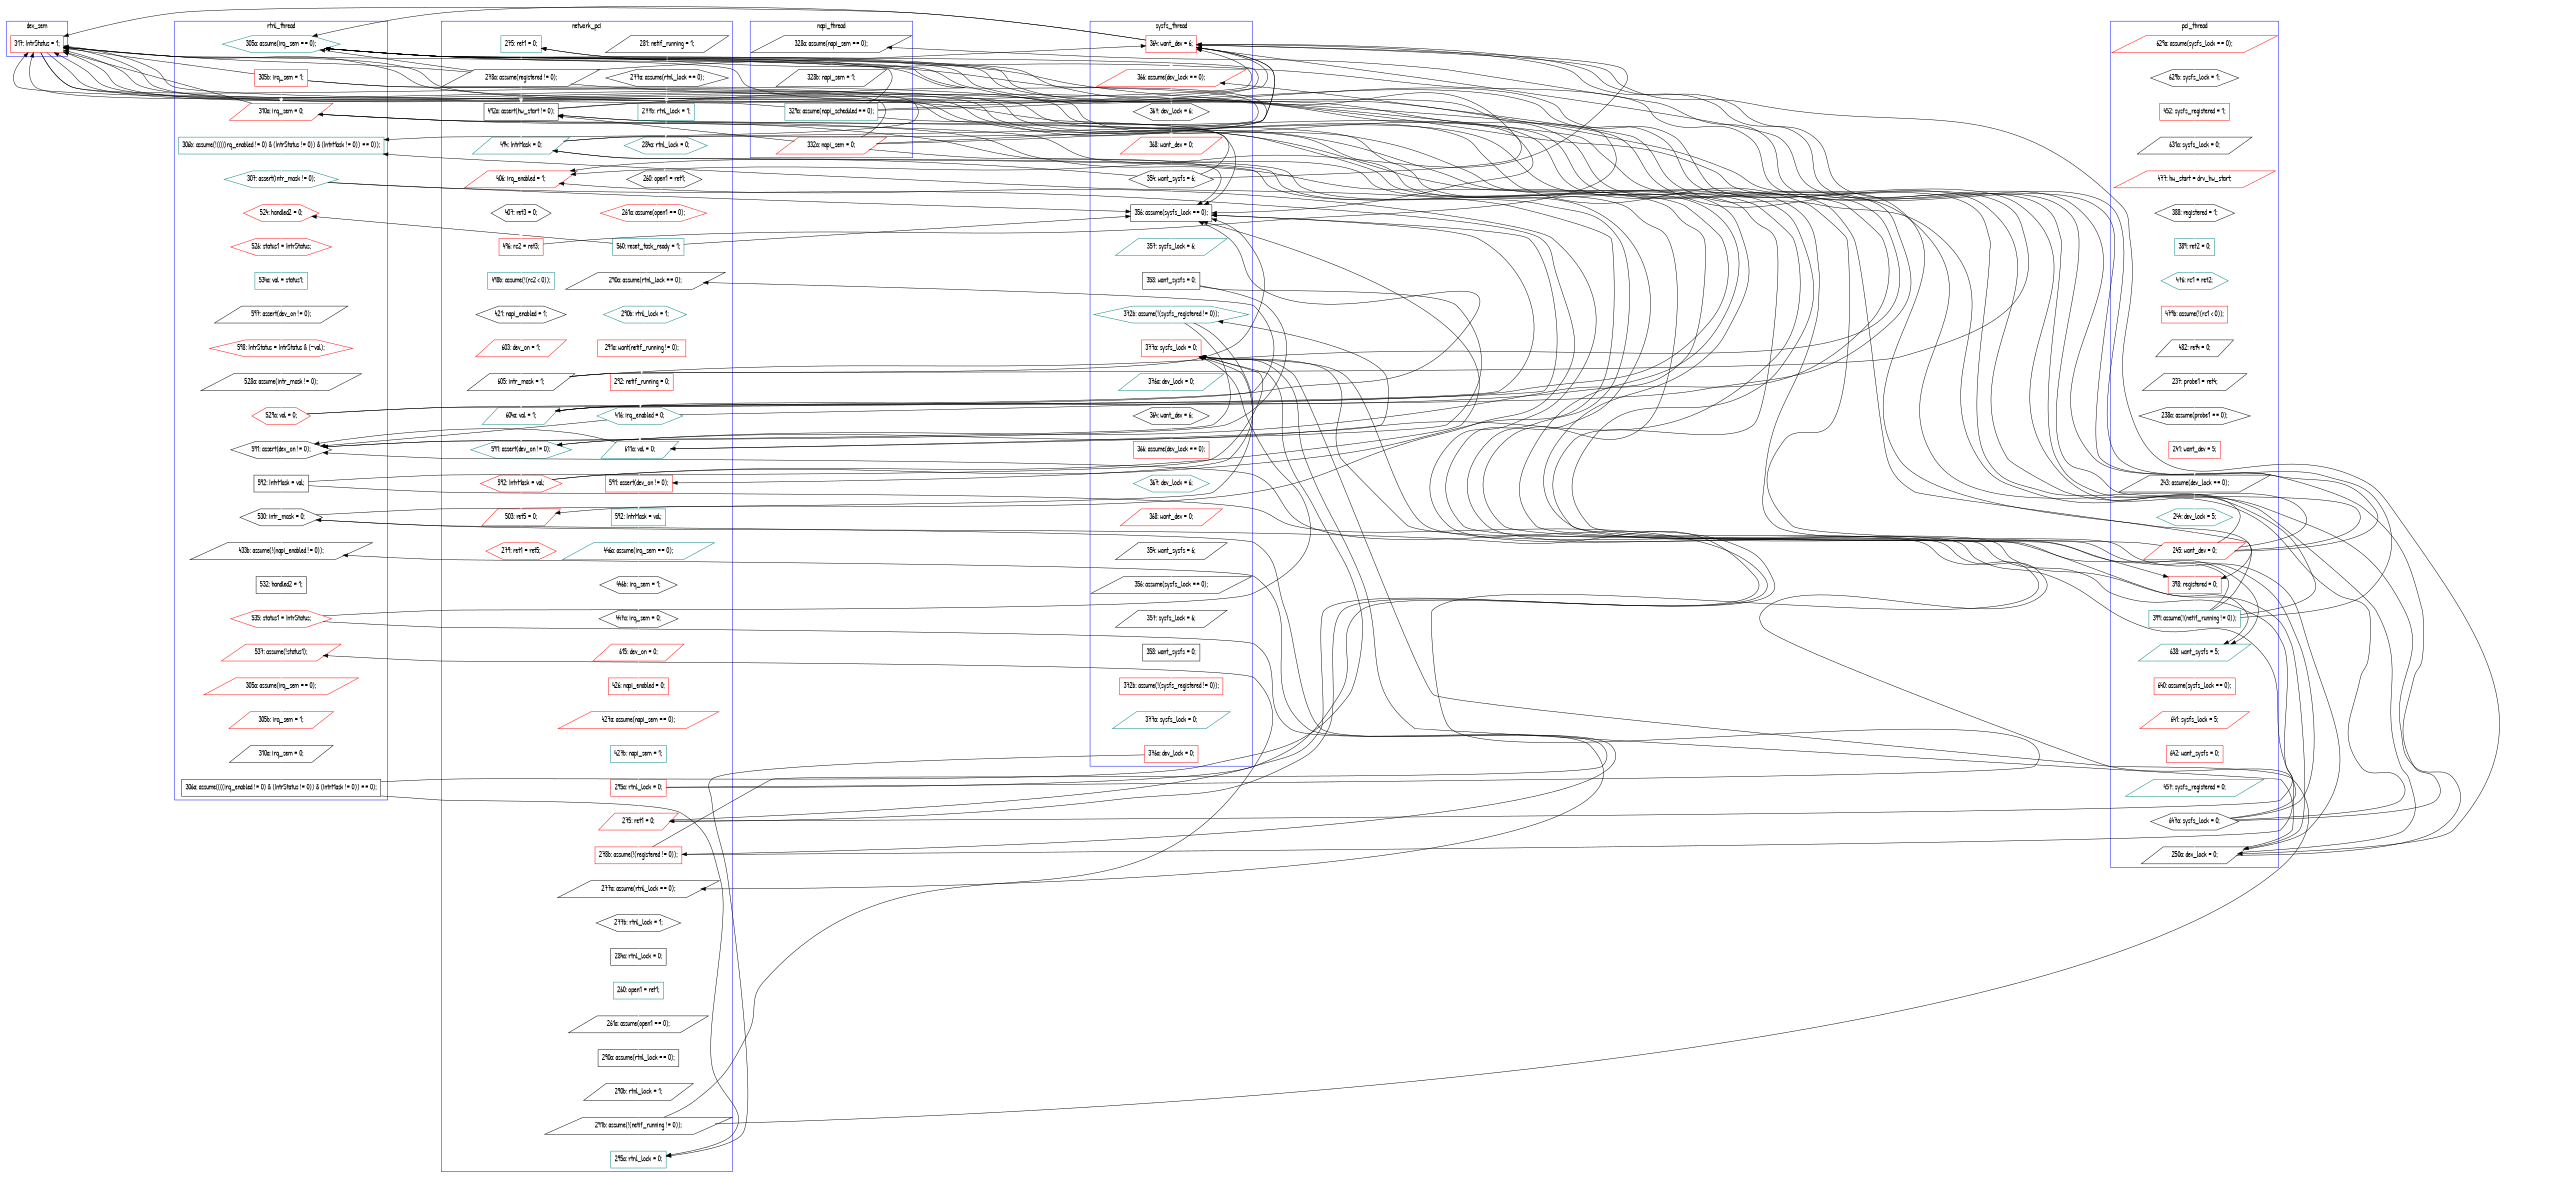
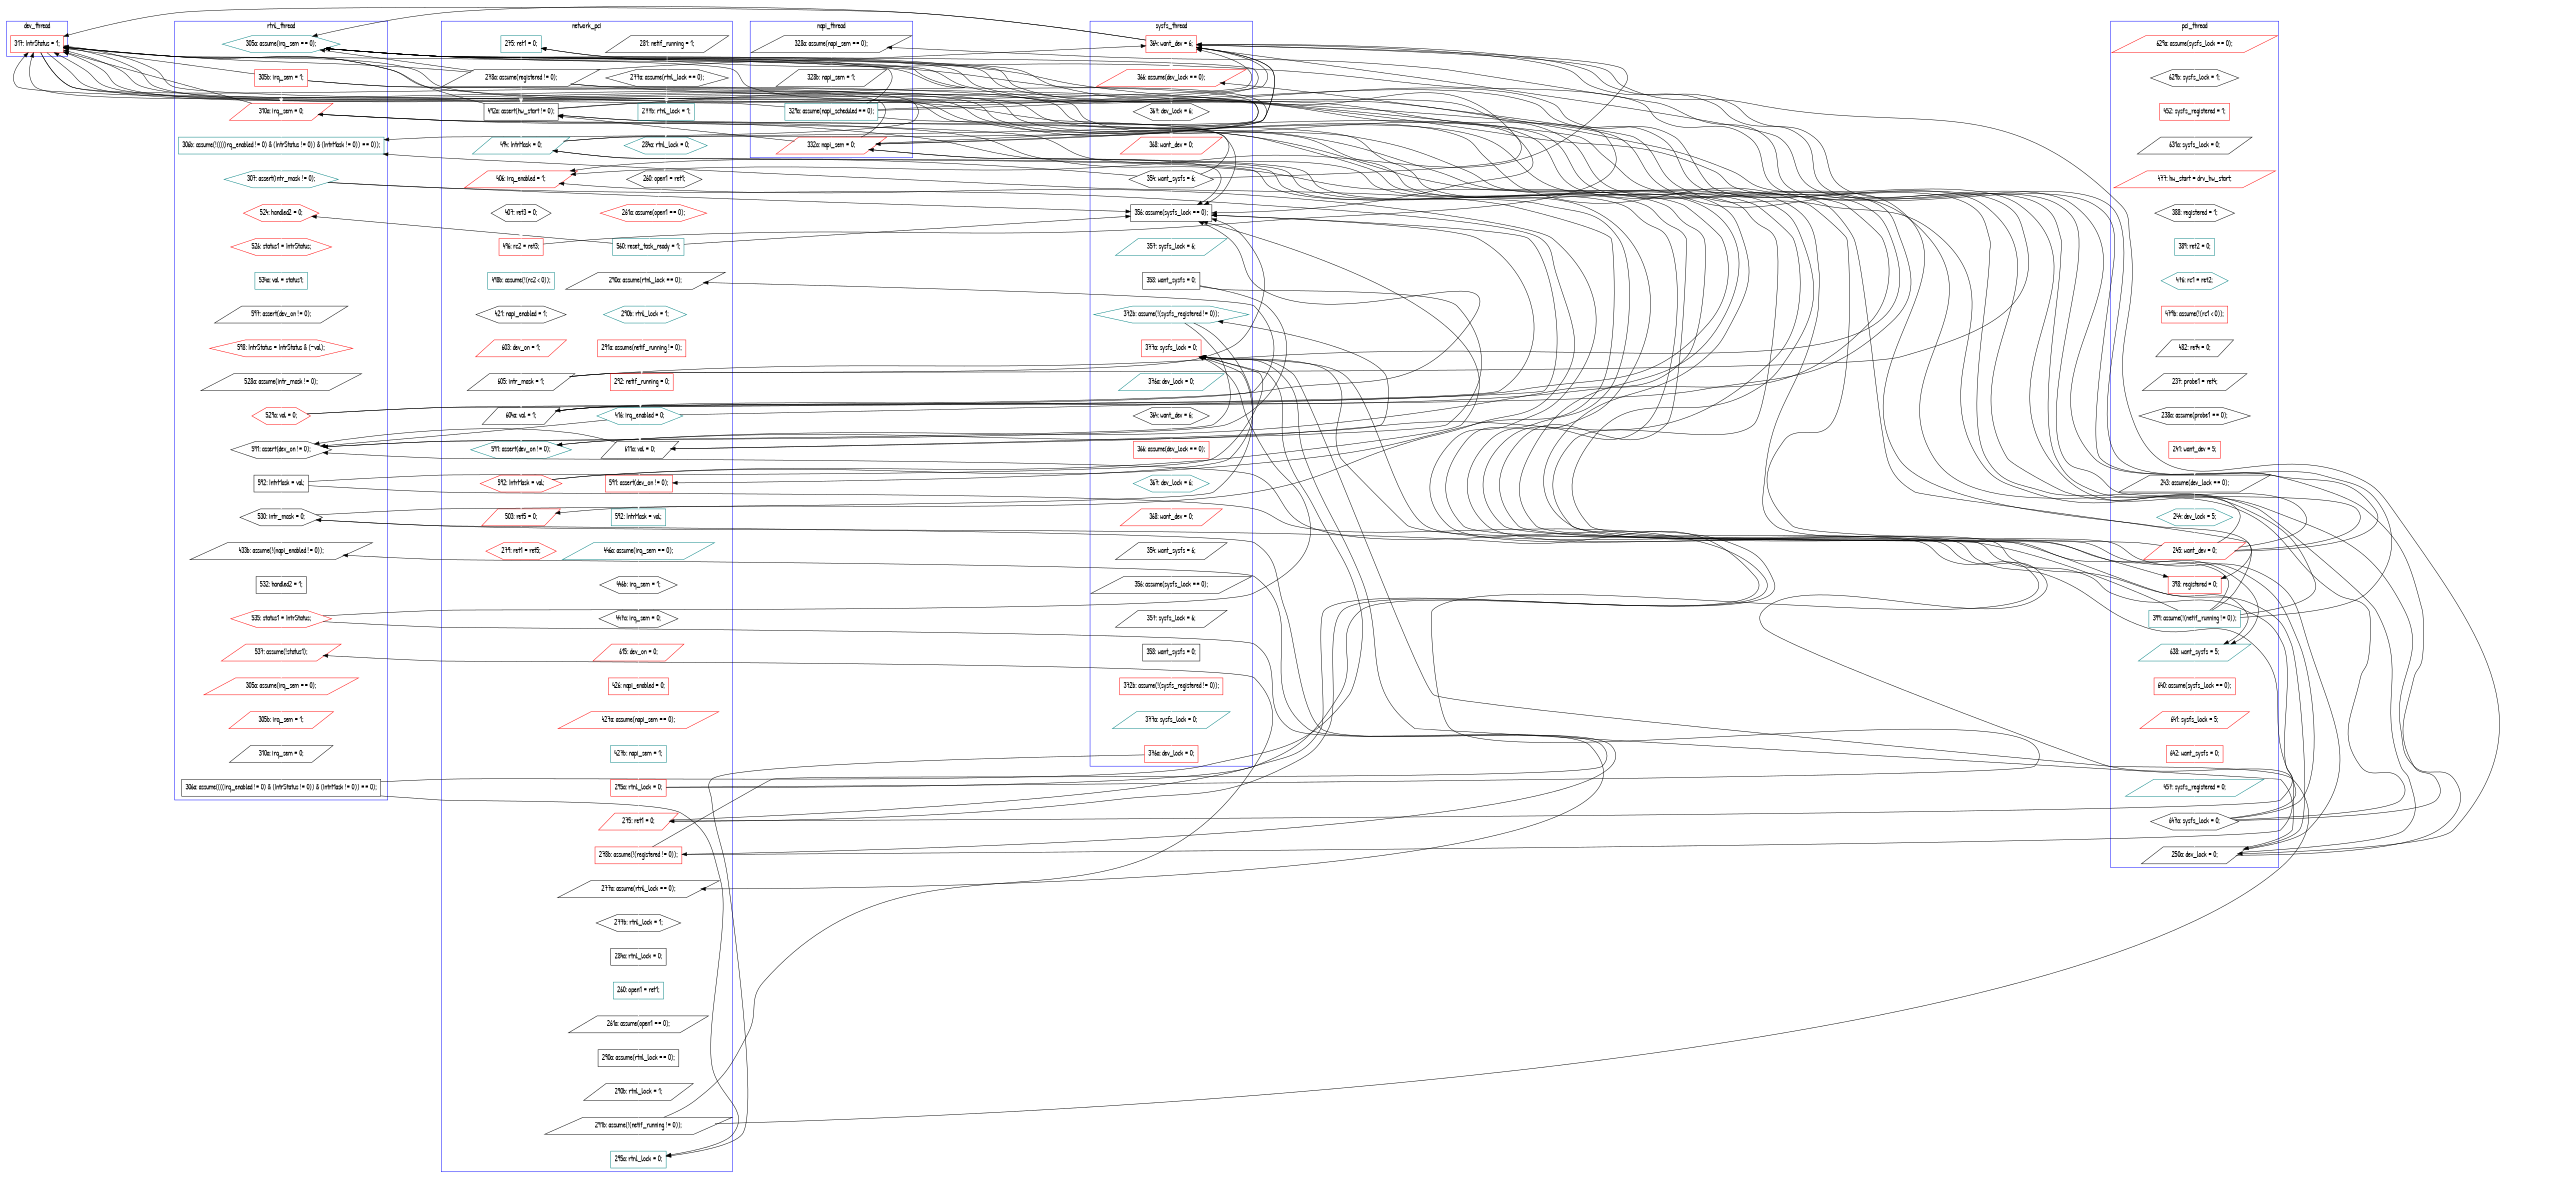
(37, 27) -> (37, 27)
none -> (280, 57)
none -> (1110, 94)
none -> (1682, 328)
(642, 348) -> (642, 348)
(521, 416) -> (521, 416)
(640, 450) -> (640, 450)
